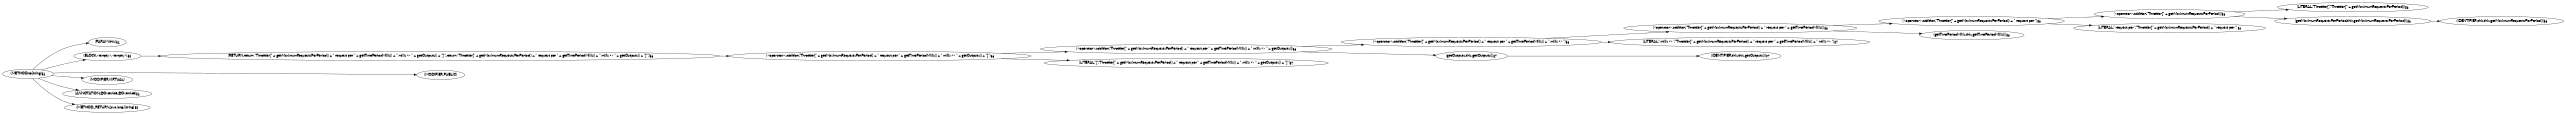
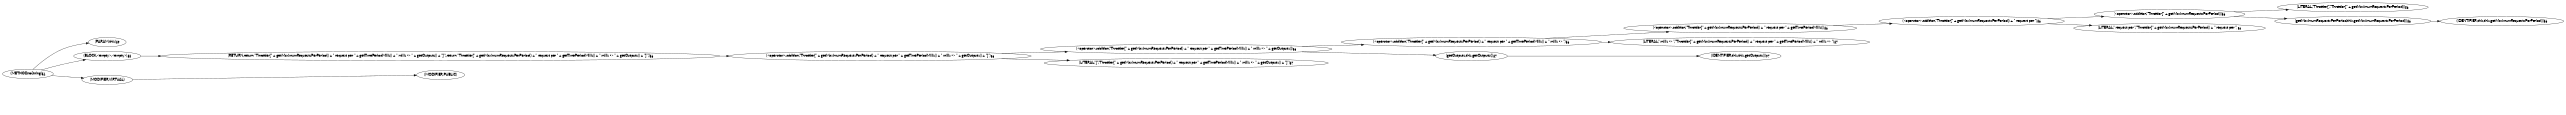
(1972, 35) -> none
(118, 42) -> (118, 42)
(233, 73) -> (273, 77)
(107, 94) -> none
(107, 108) -> none
